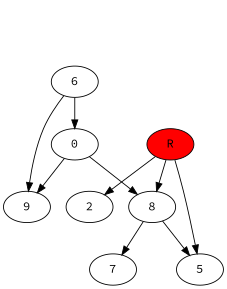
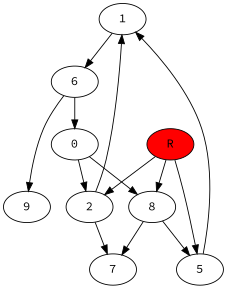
none -> (123, 19)
(54, 172) -> (81, 171)
none -> (100, 234)
